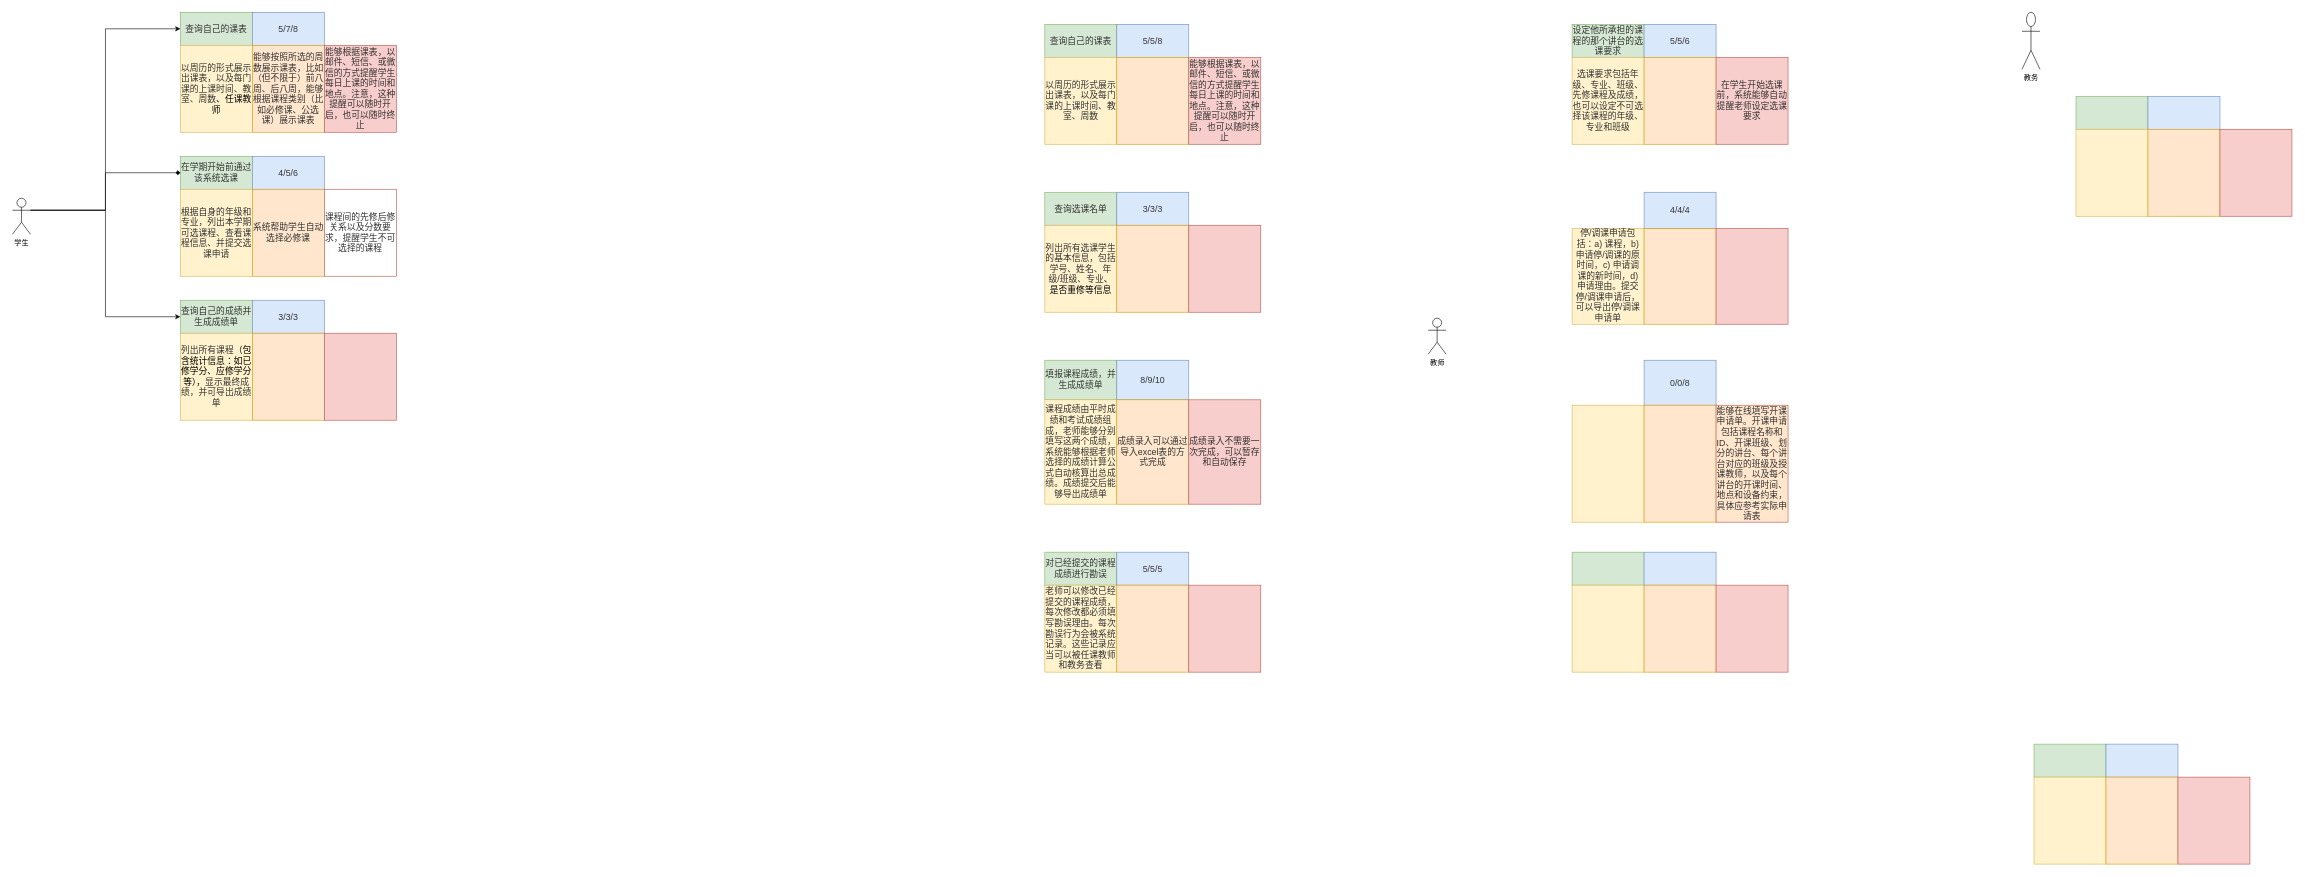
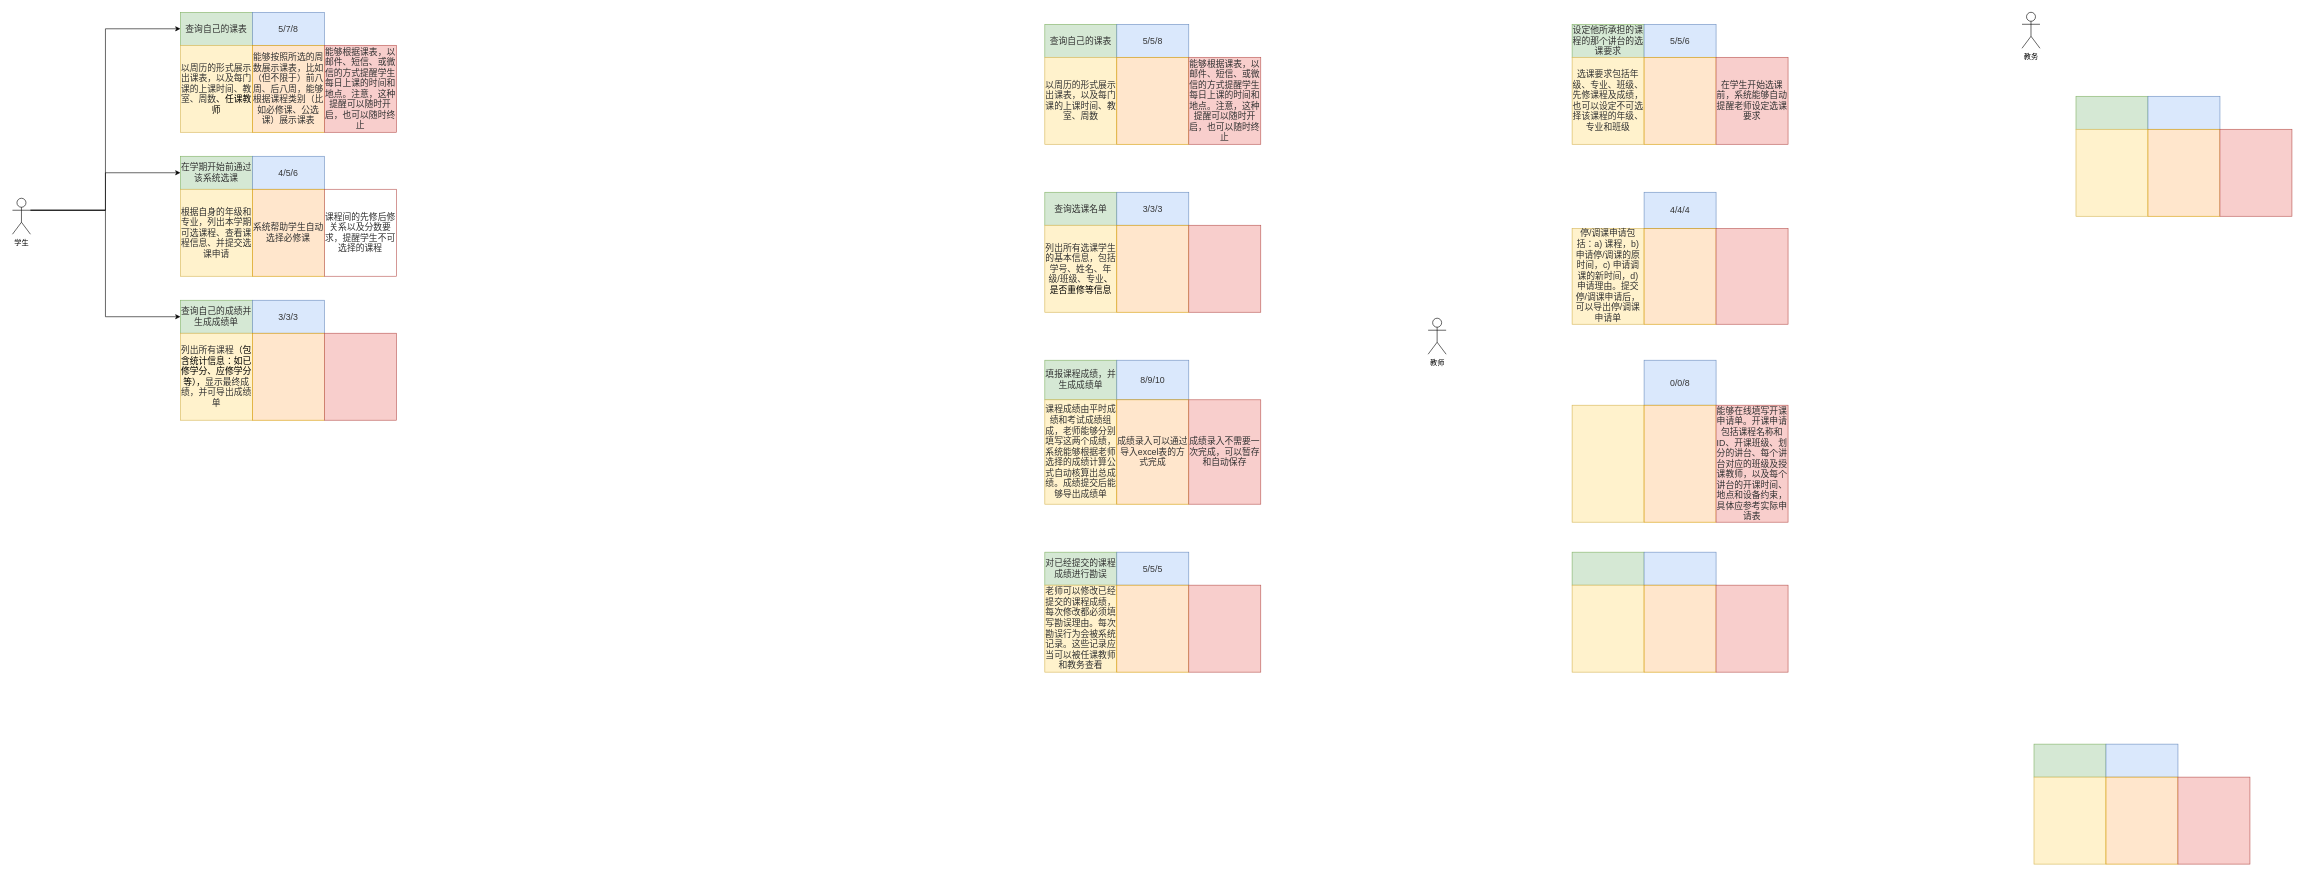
(2031, 41) -> (2031, 30)
(174, 173) -> (174, 173)
(1752, 464) -> (1752, 464)
